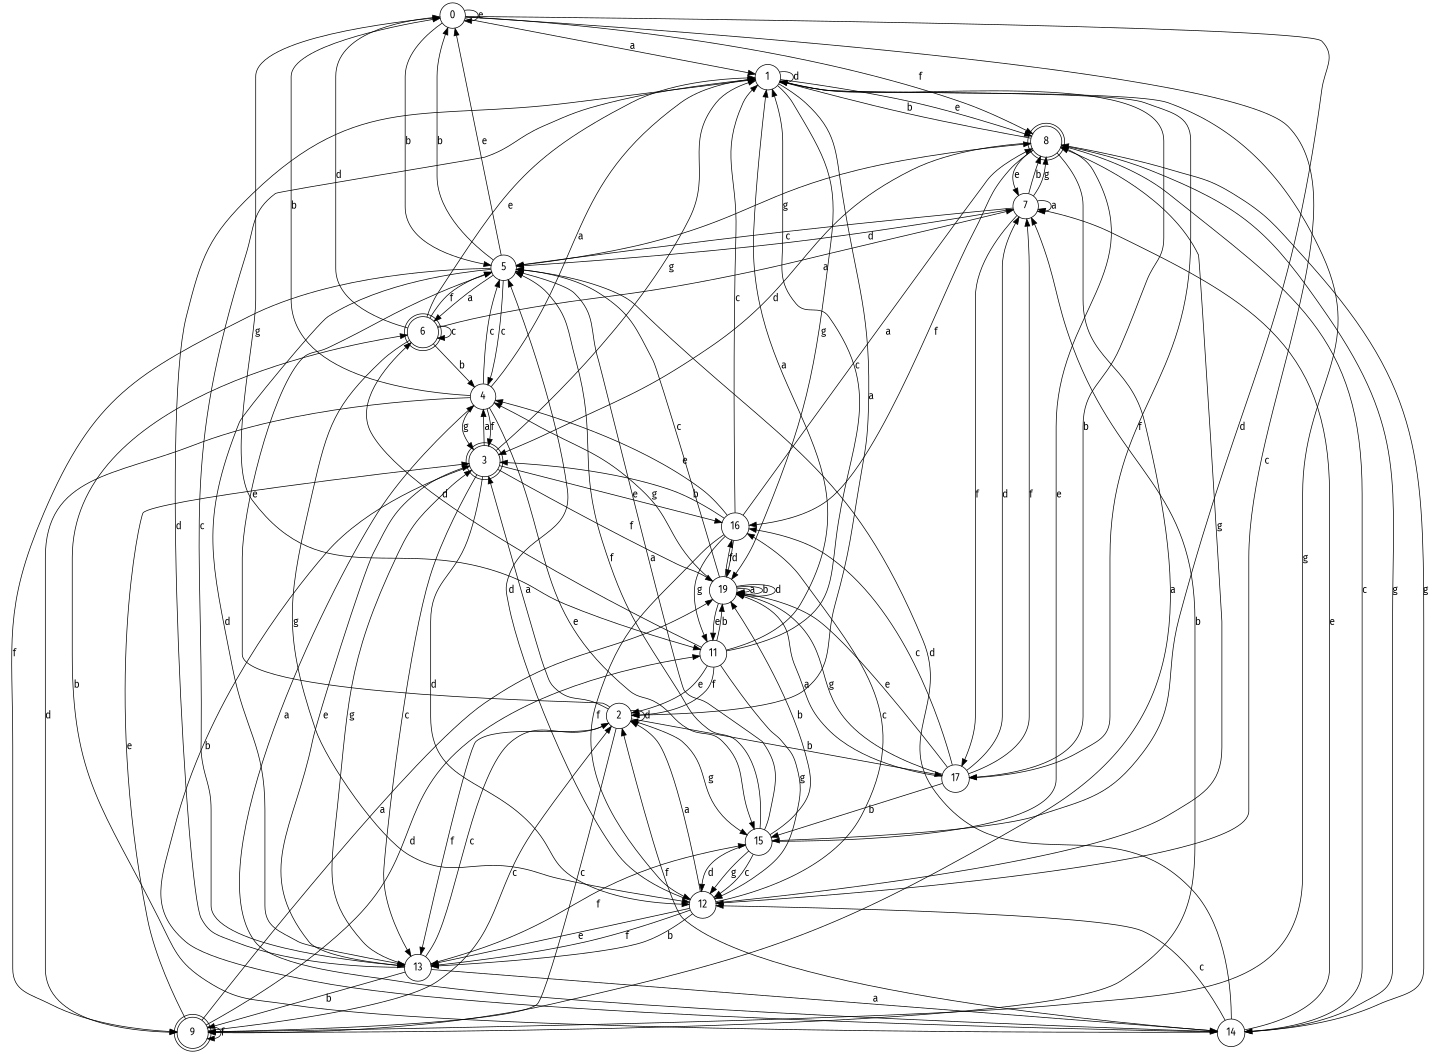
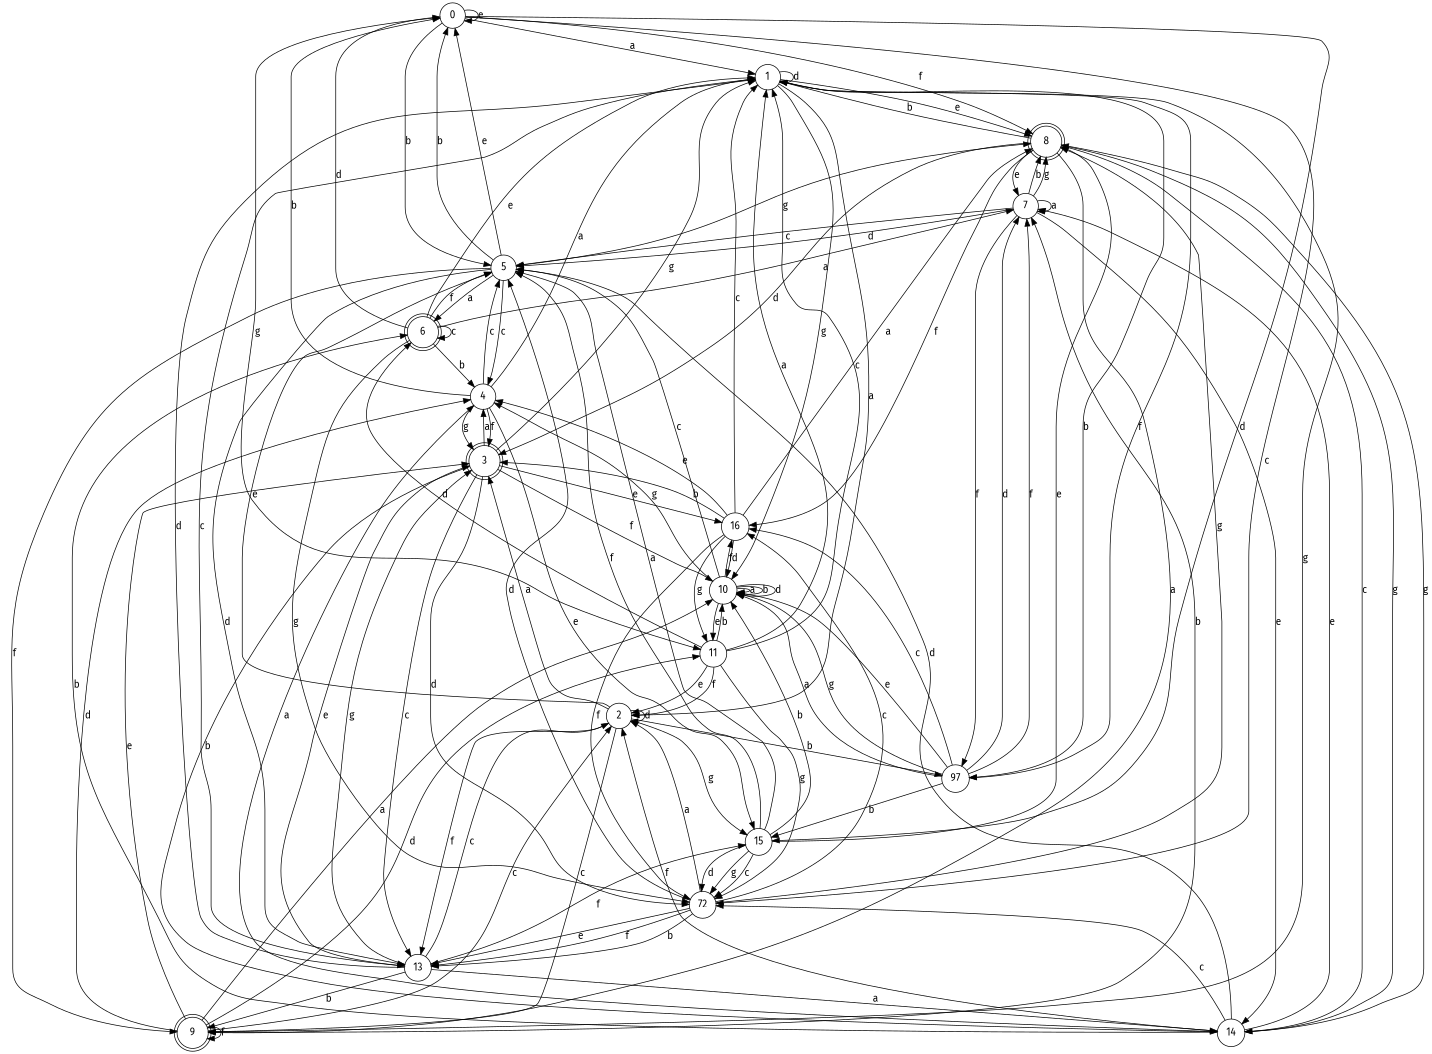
none -> (1276, 576)
(723, 590) -> (723, 590)
(45, 597) -> (96, 626)
(956, 779) -> (956, 779)
(703, 905) -> (703, 905)
